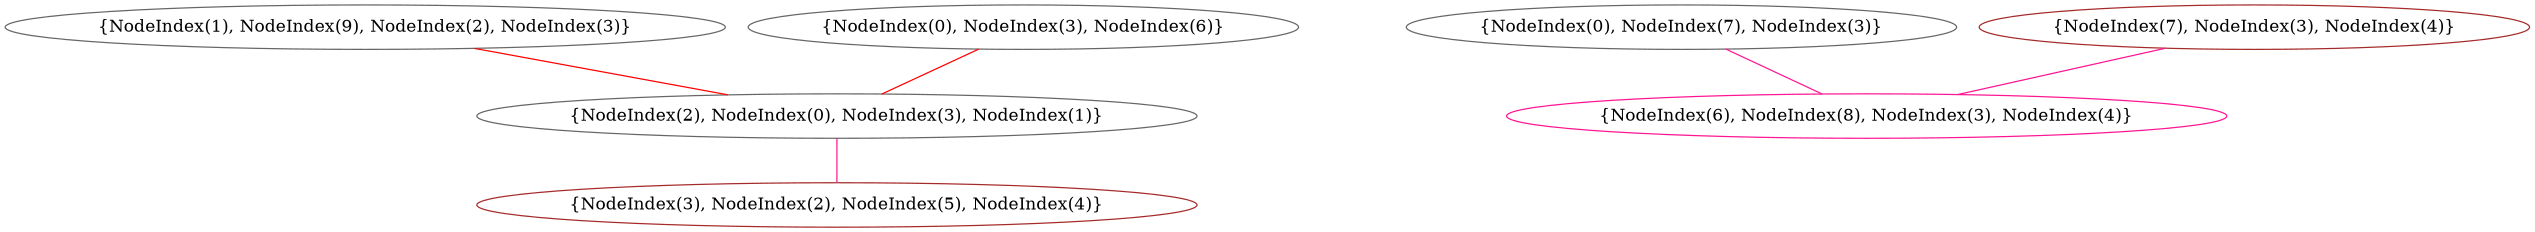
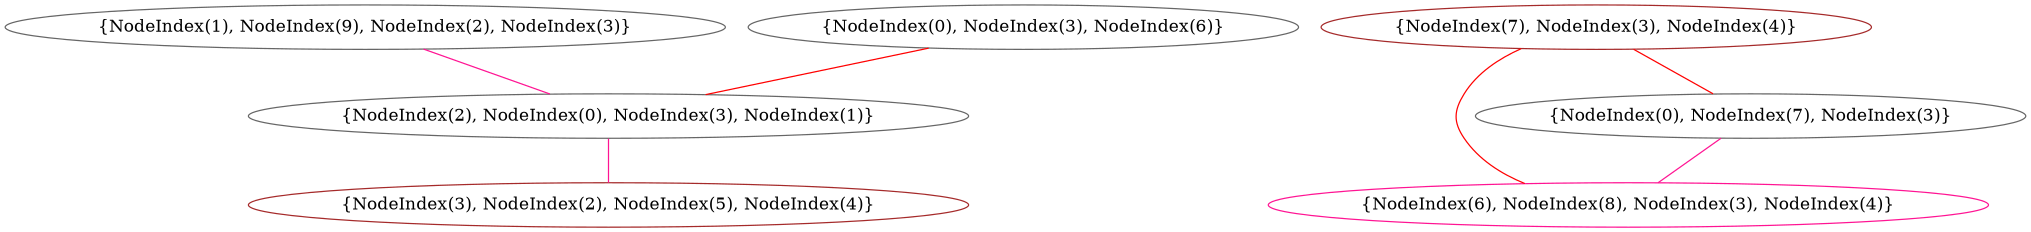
(2062, 71) -> (1456, 118)
(601, 72) -> (487, 72)
none -> (1673, 72)
